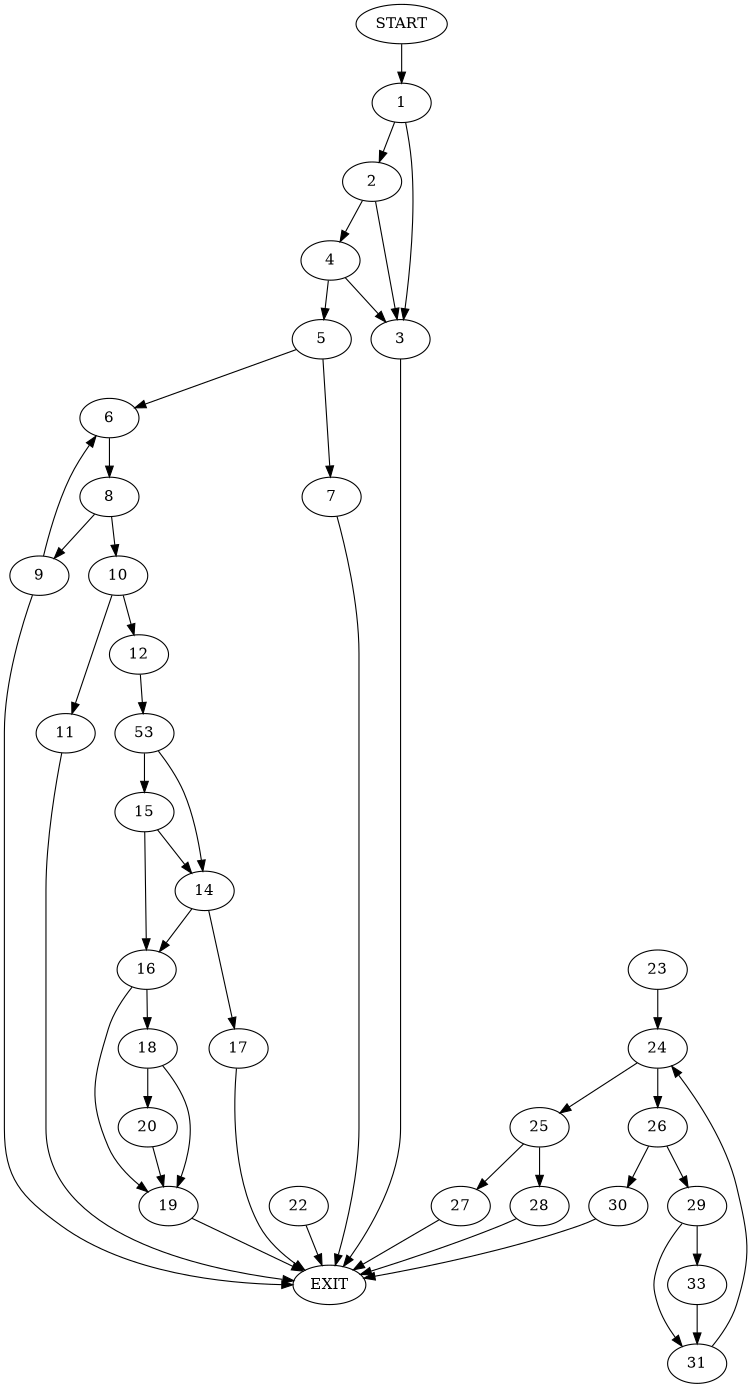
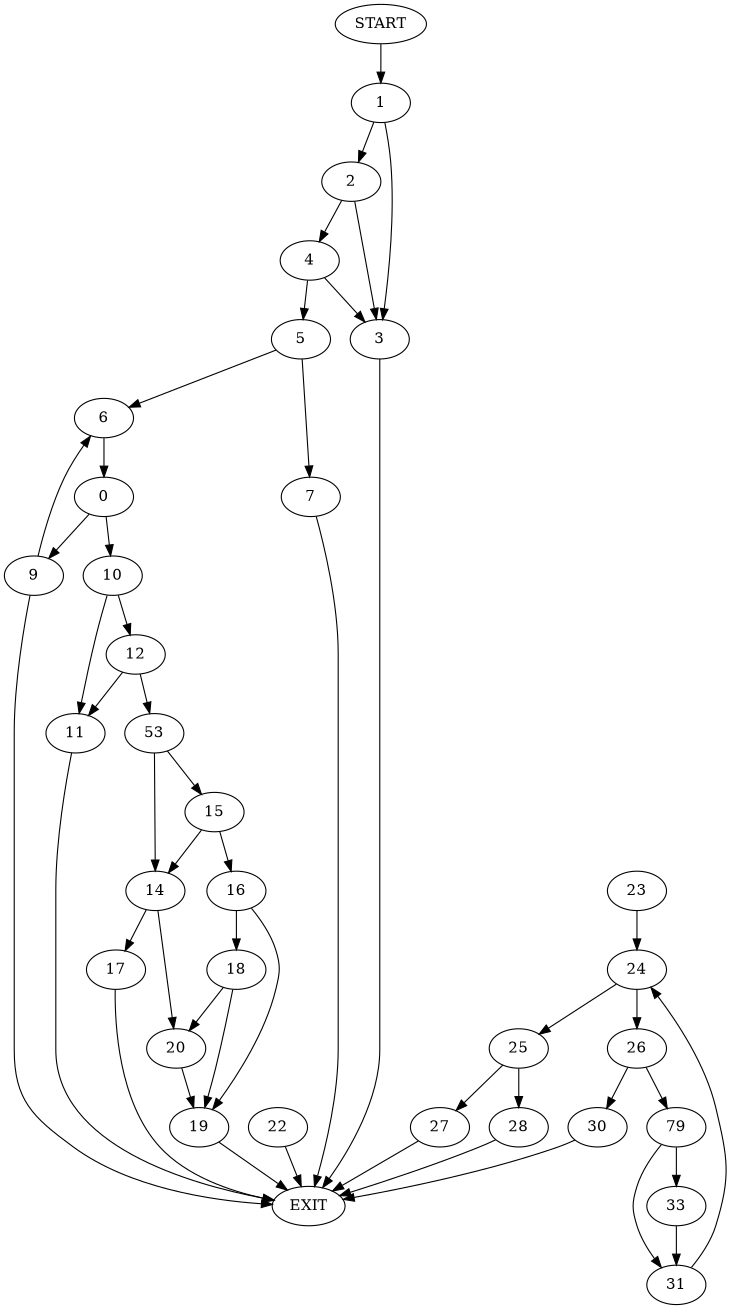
(109, 497) -> (104, 497)
none -> (109, 690)
(179, 926) -> (165, 964)
(697, 1206) -> (676, 1127)
